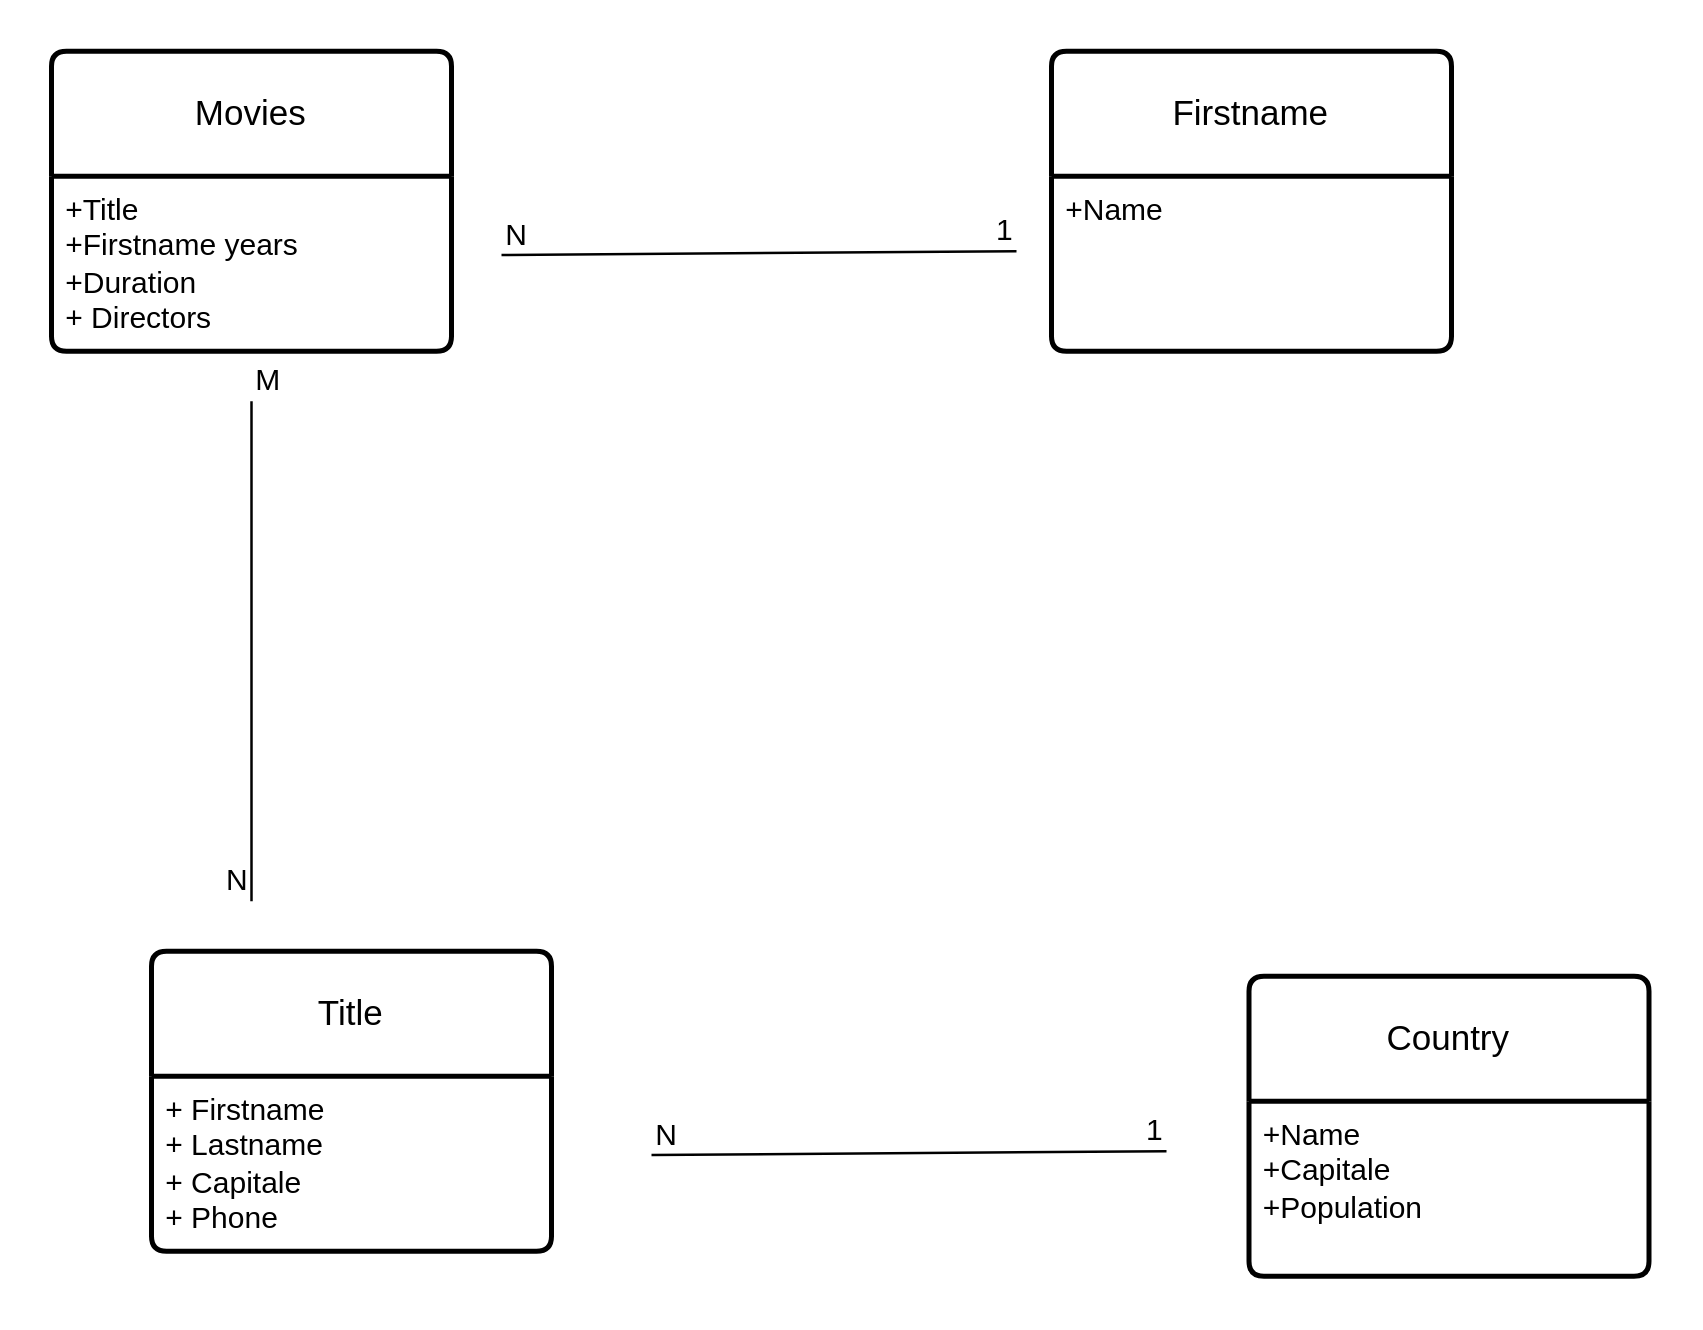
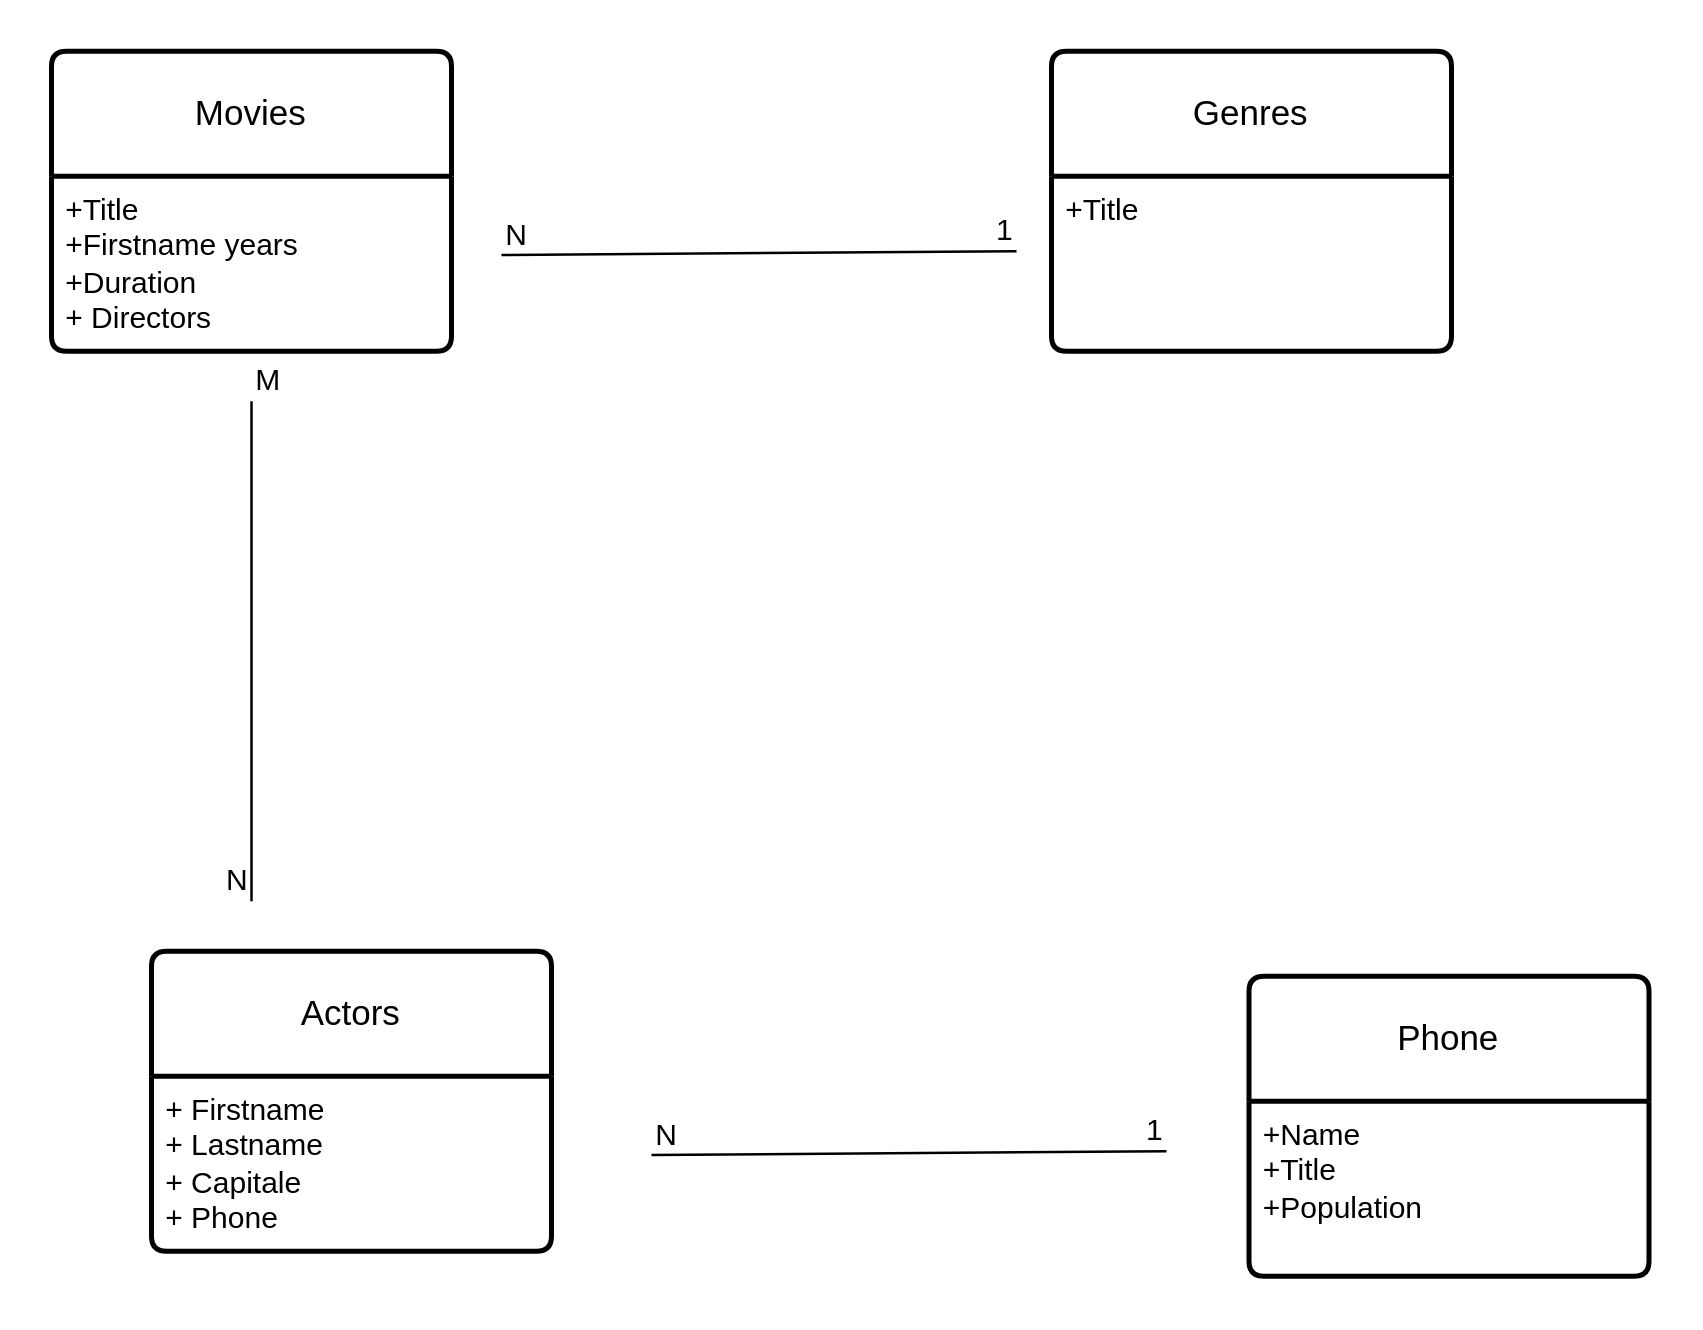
(1251, 114) -> (1251, 114)
(1108, 212) -> (1109, 212)
(351, 1014) -> (351, 1014)
(1449, 1039) -> (1449, 1039)
(1348, 1173) -> (1348, 1173)
